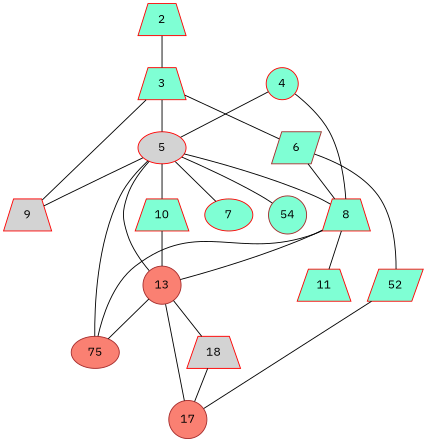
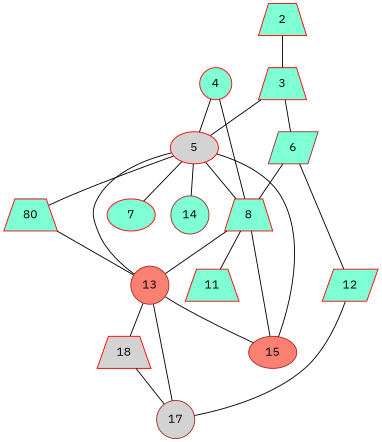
(28, 215) -> none
(162, 215) -> (31, 215)
(288, 215) -> (190, 215)
(395, 285) -> (350, 285)
(95, 352) -> (273, 352)
(188, 420) -> (176, 420)
